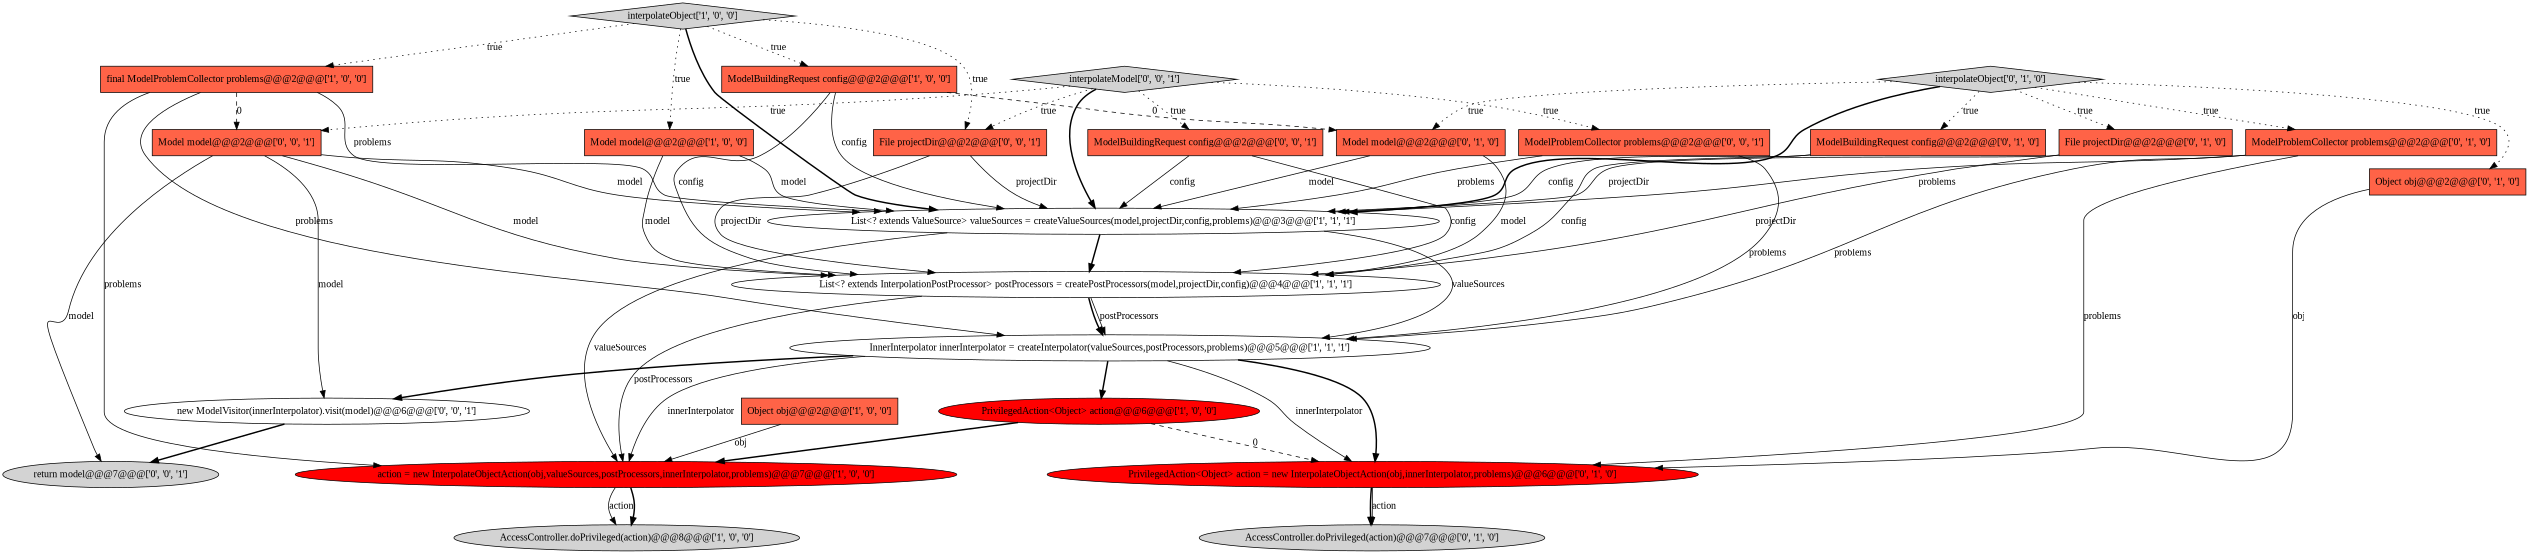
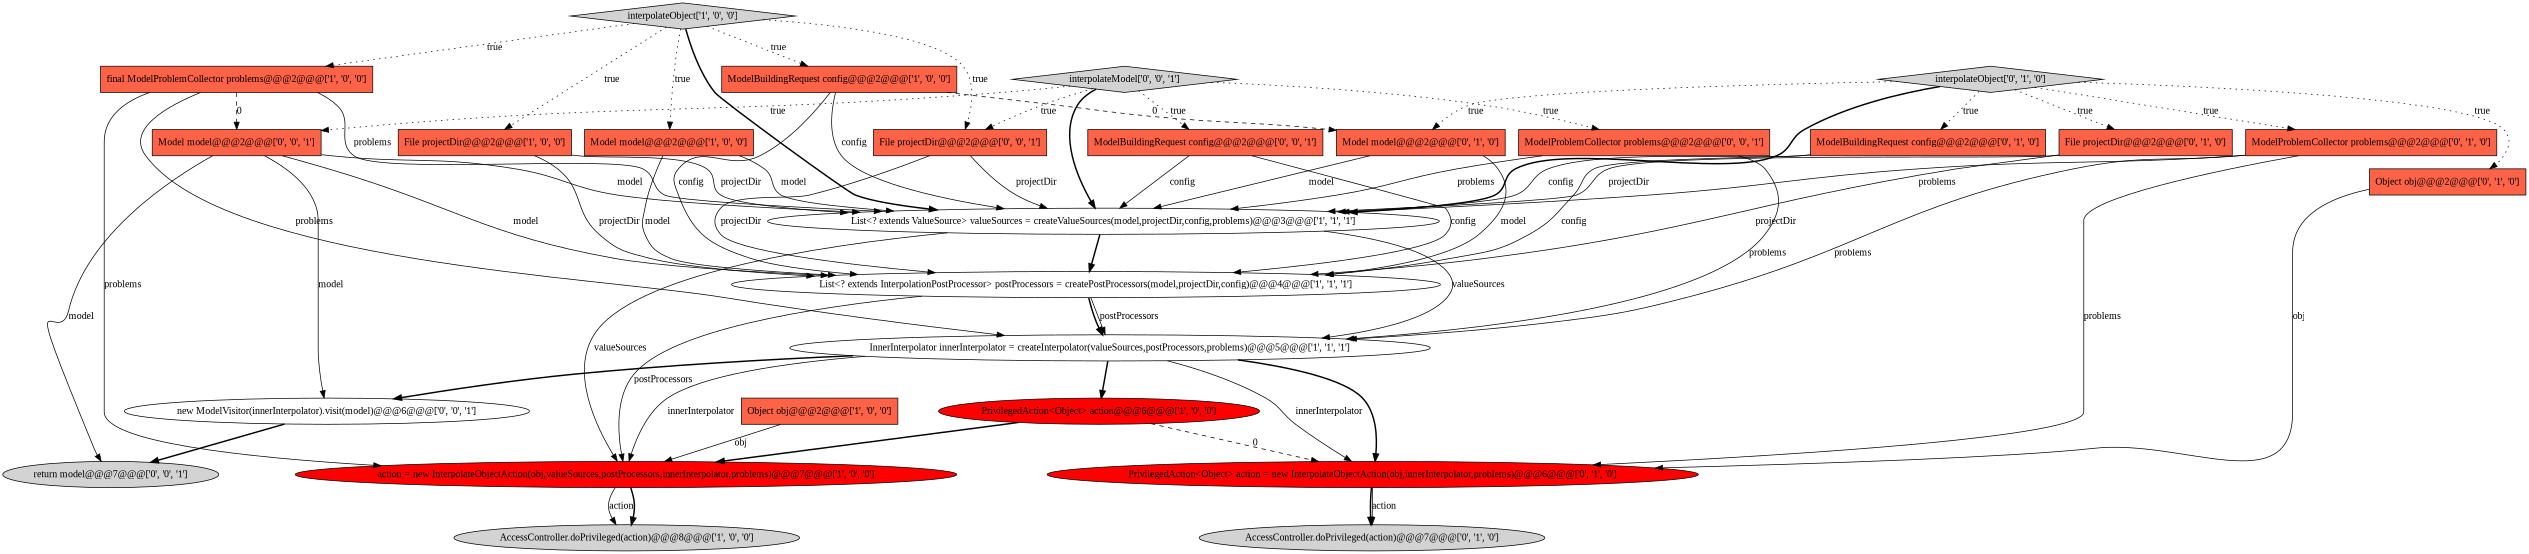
none -> (485, 143)
